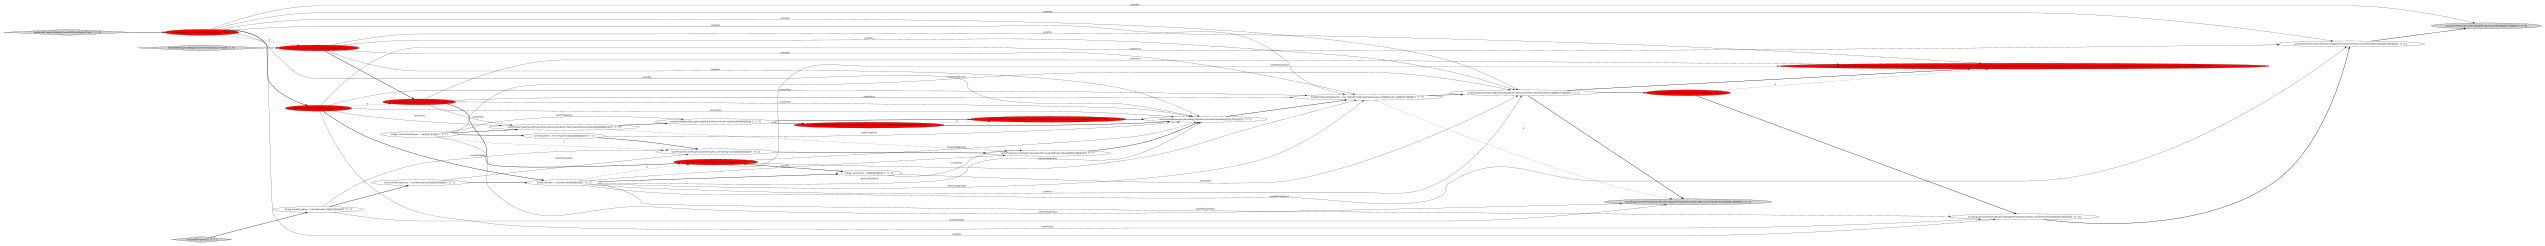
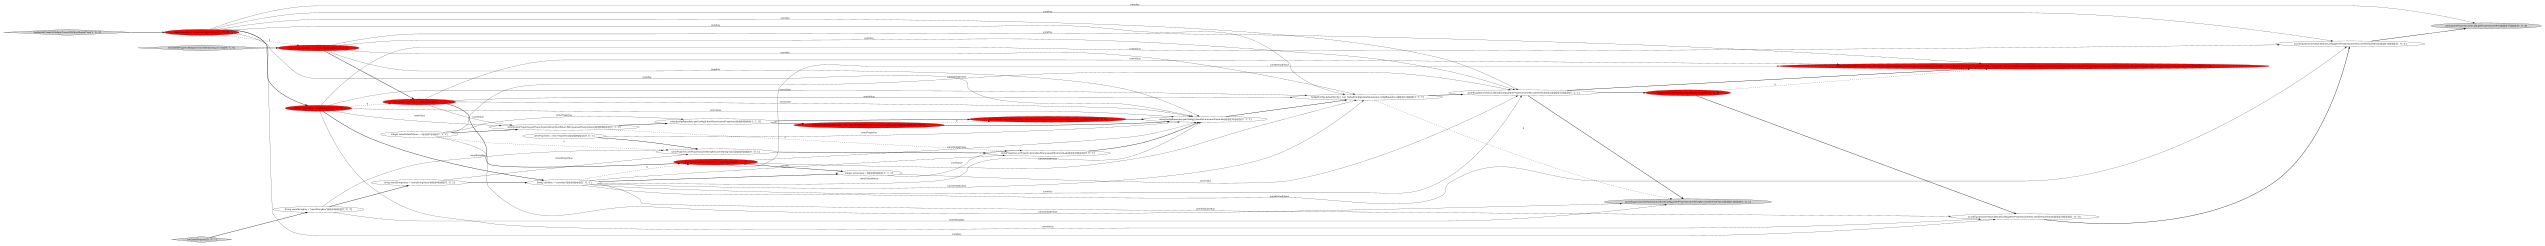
(490, 135) -> none
